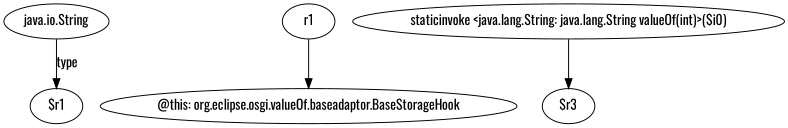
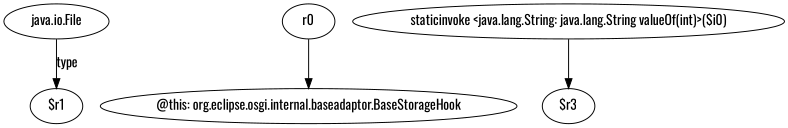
(56, 21) -> (56, 21)
(309, 21) -> (309, 21)
(309, 106) -> (309, 106)
